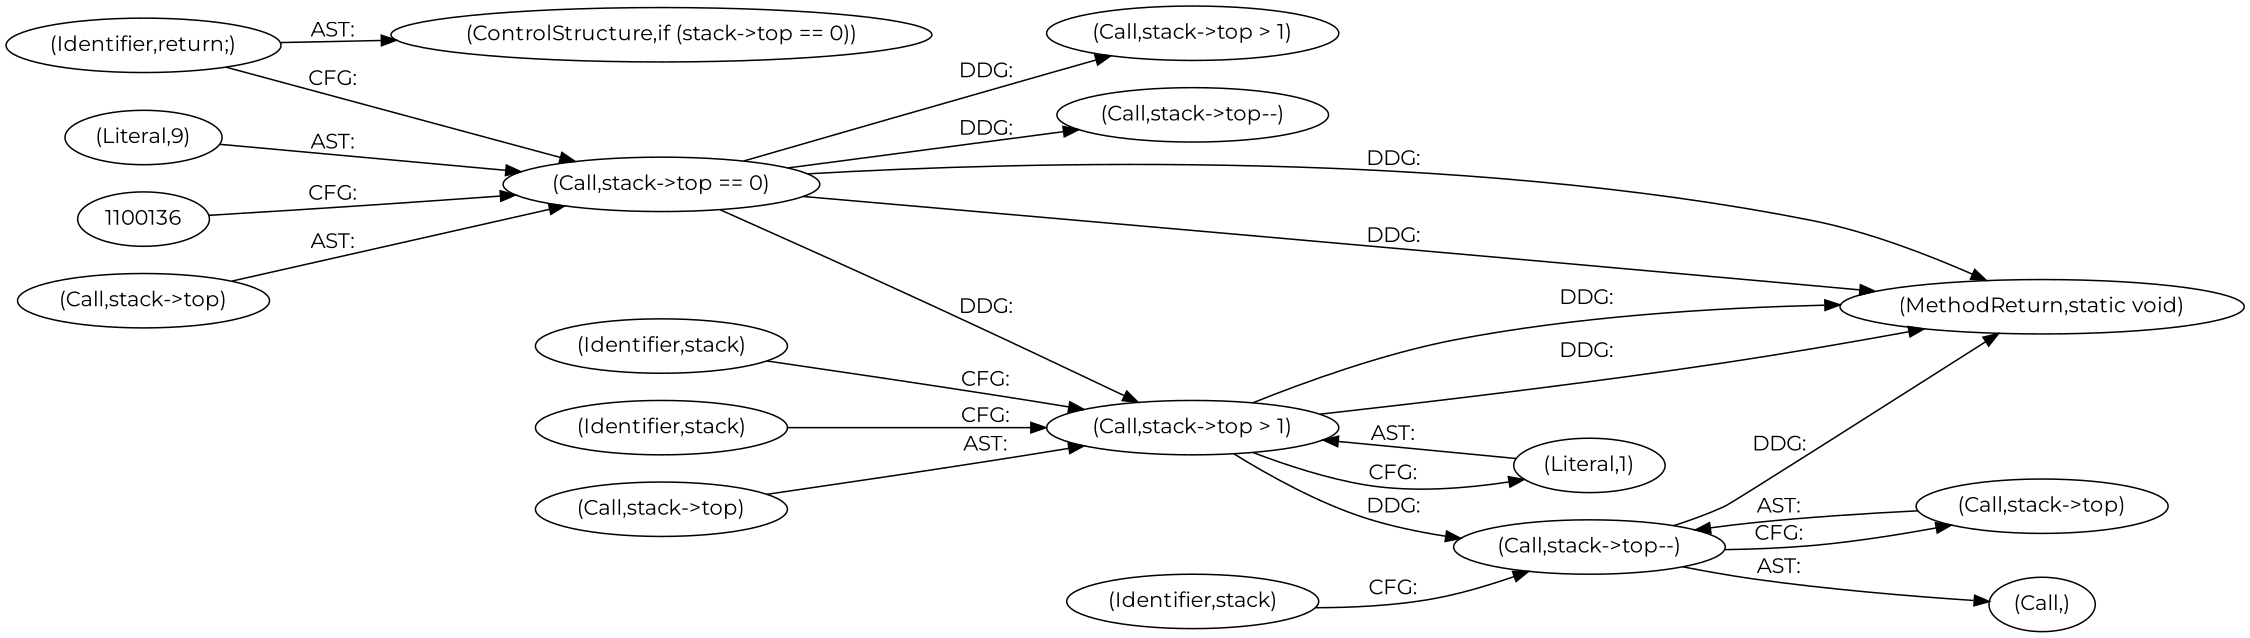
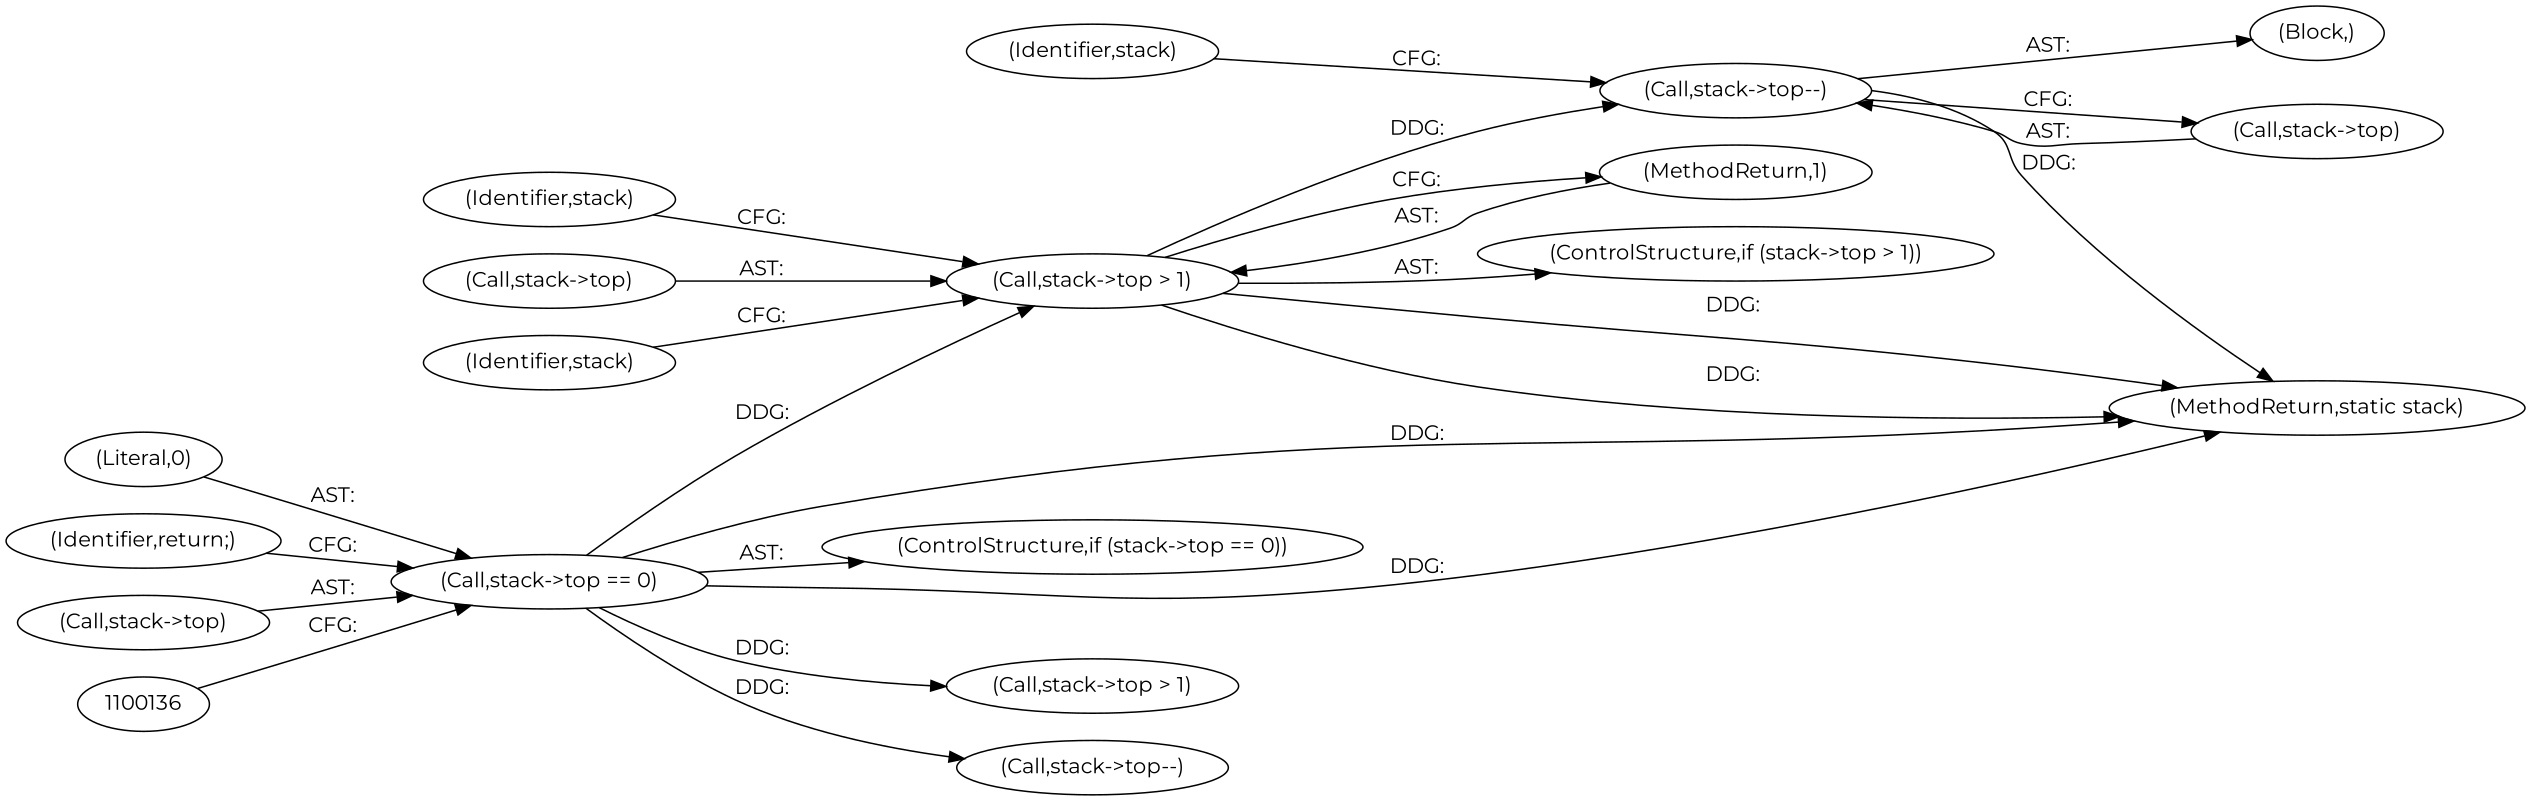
(331, 42) -> (773, 567)
(144, 138) -> (144, 459)
none -> (1736, 254)
(2042, 307) -> (2317, 408)
(1589, 465) -> (1736, 172)
(2042, 604) -> (2317, 33)
